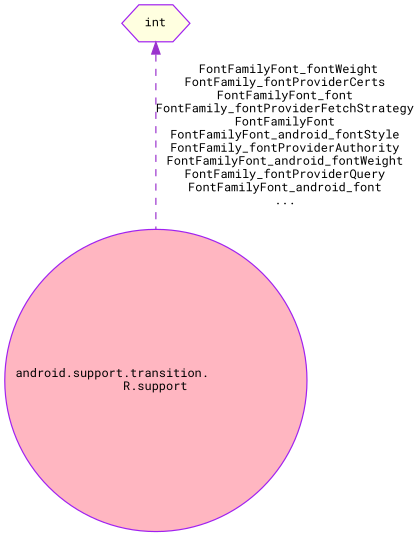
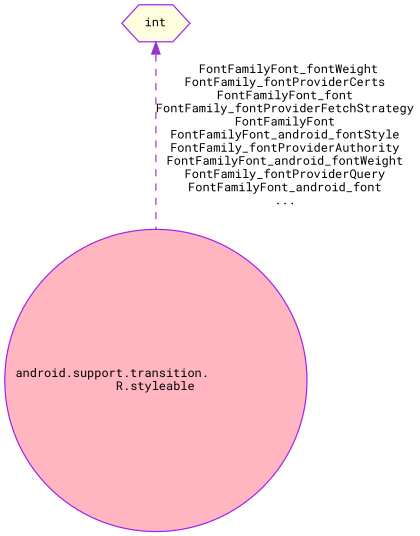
(156, 380) -> (156, 380)
